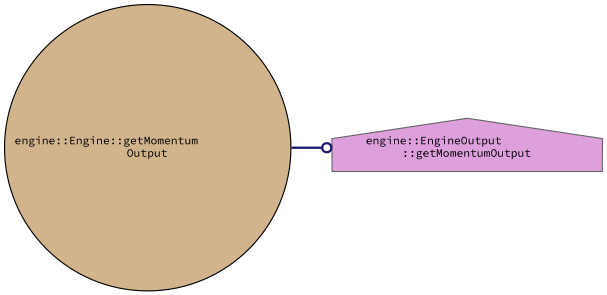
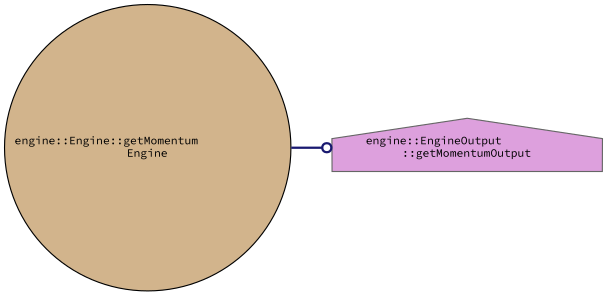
(148, 148) -> (148, 148)
